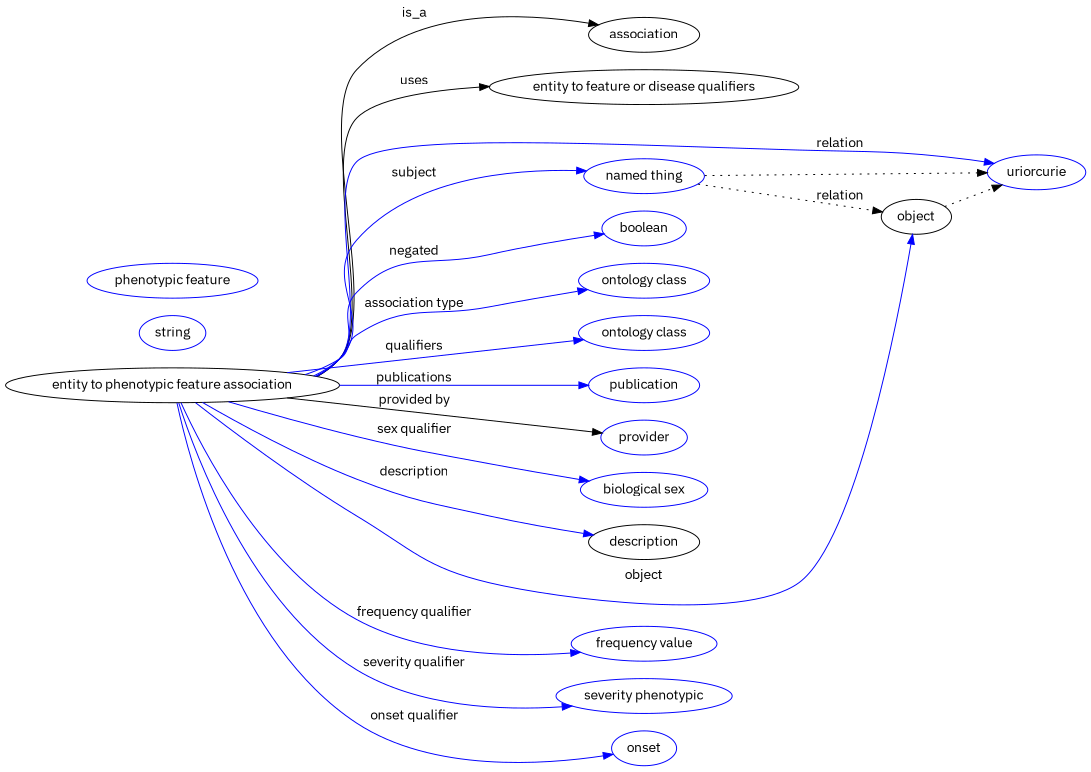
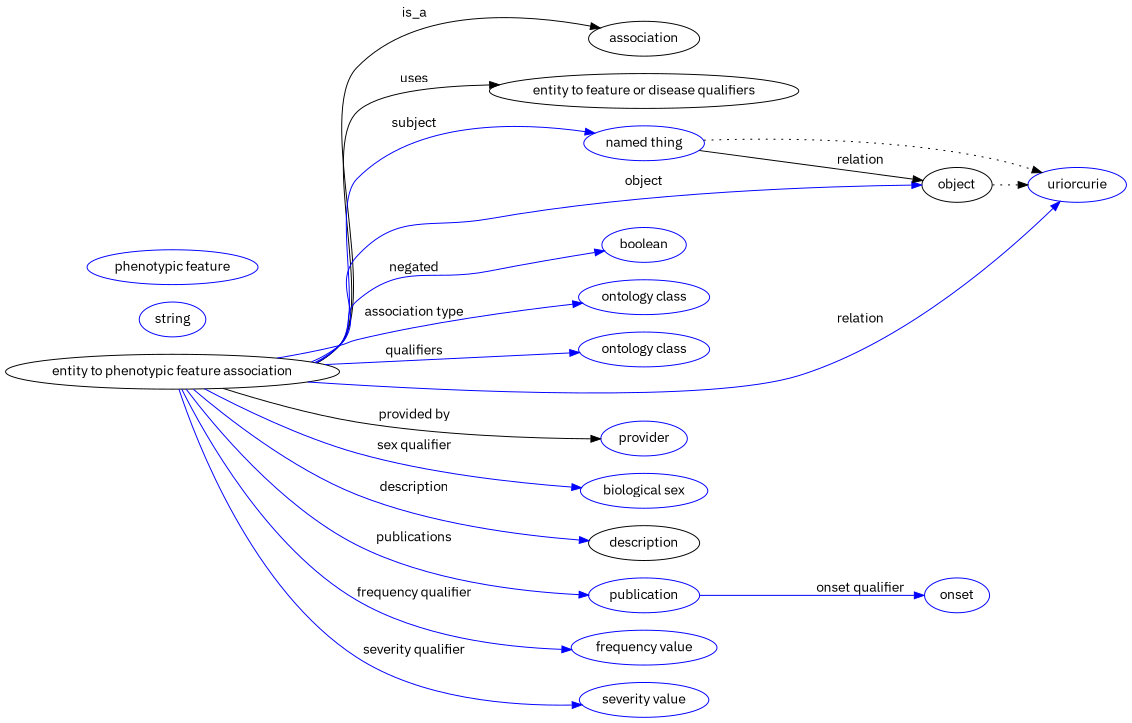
(785, 197) -> (806, 165)
(310, 684) -> (807, 595)
(644, 696) -> (644, 700)
